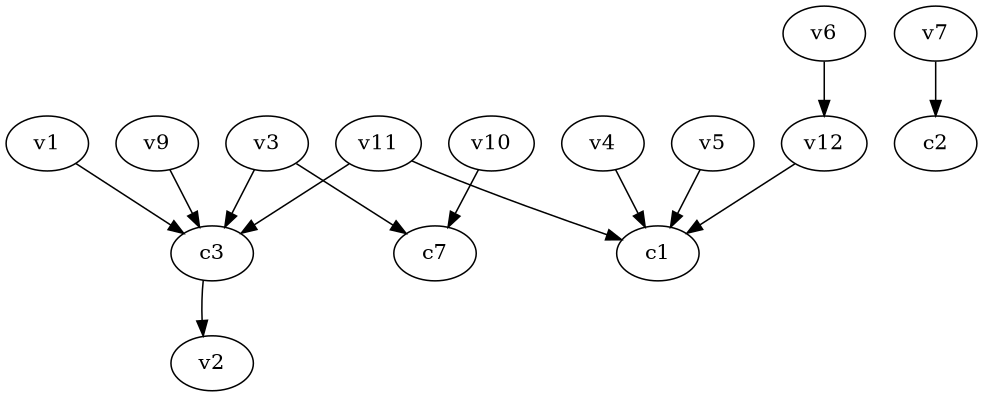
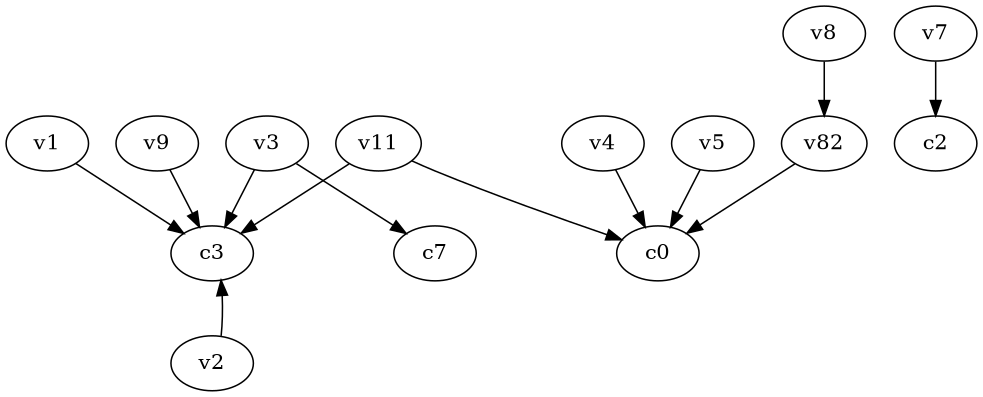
(824, 34) -> (824, 34)
(491, 143) -> none
(824, 143) -> (824, 143)
(658, 253) -> (658, 253)
(202, 300) -> (222, 316)
